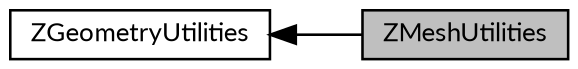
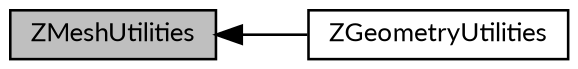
(329, 35) -> (275, 35)
